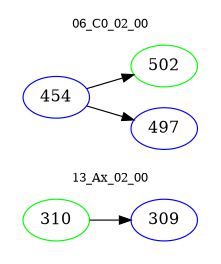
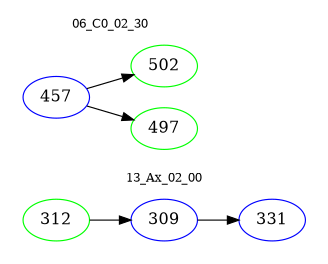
(110, 25) -> (110, 25)
(56, 97) -> (56, 97)
(164, 129) -> (164, 129)
(56, 220) -> (56, 220)
none -> (272, 220)
